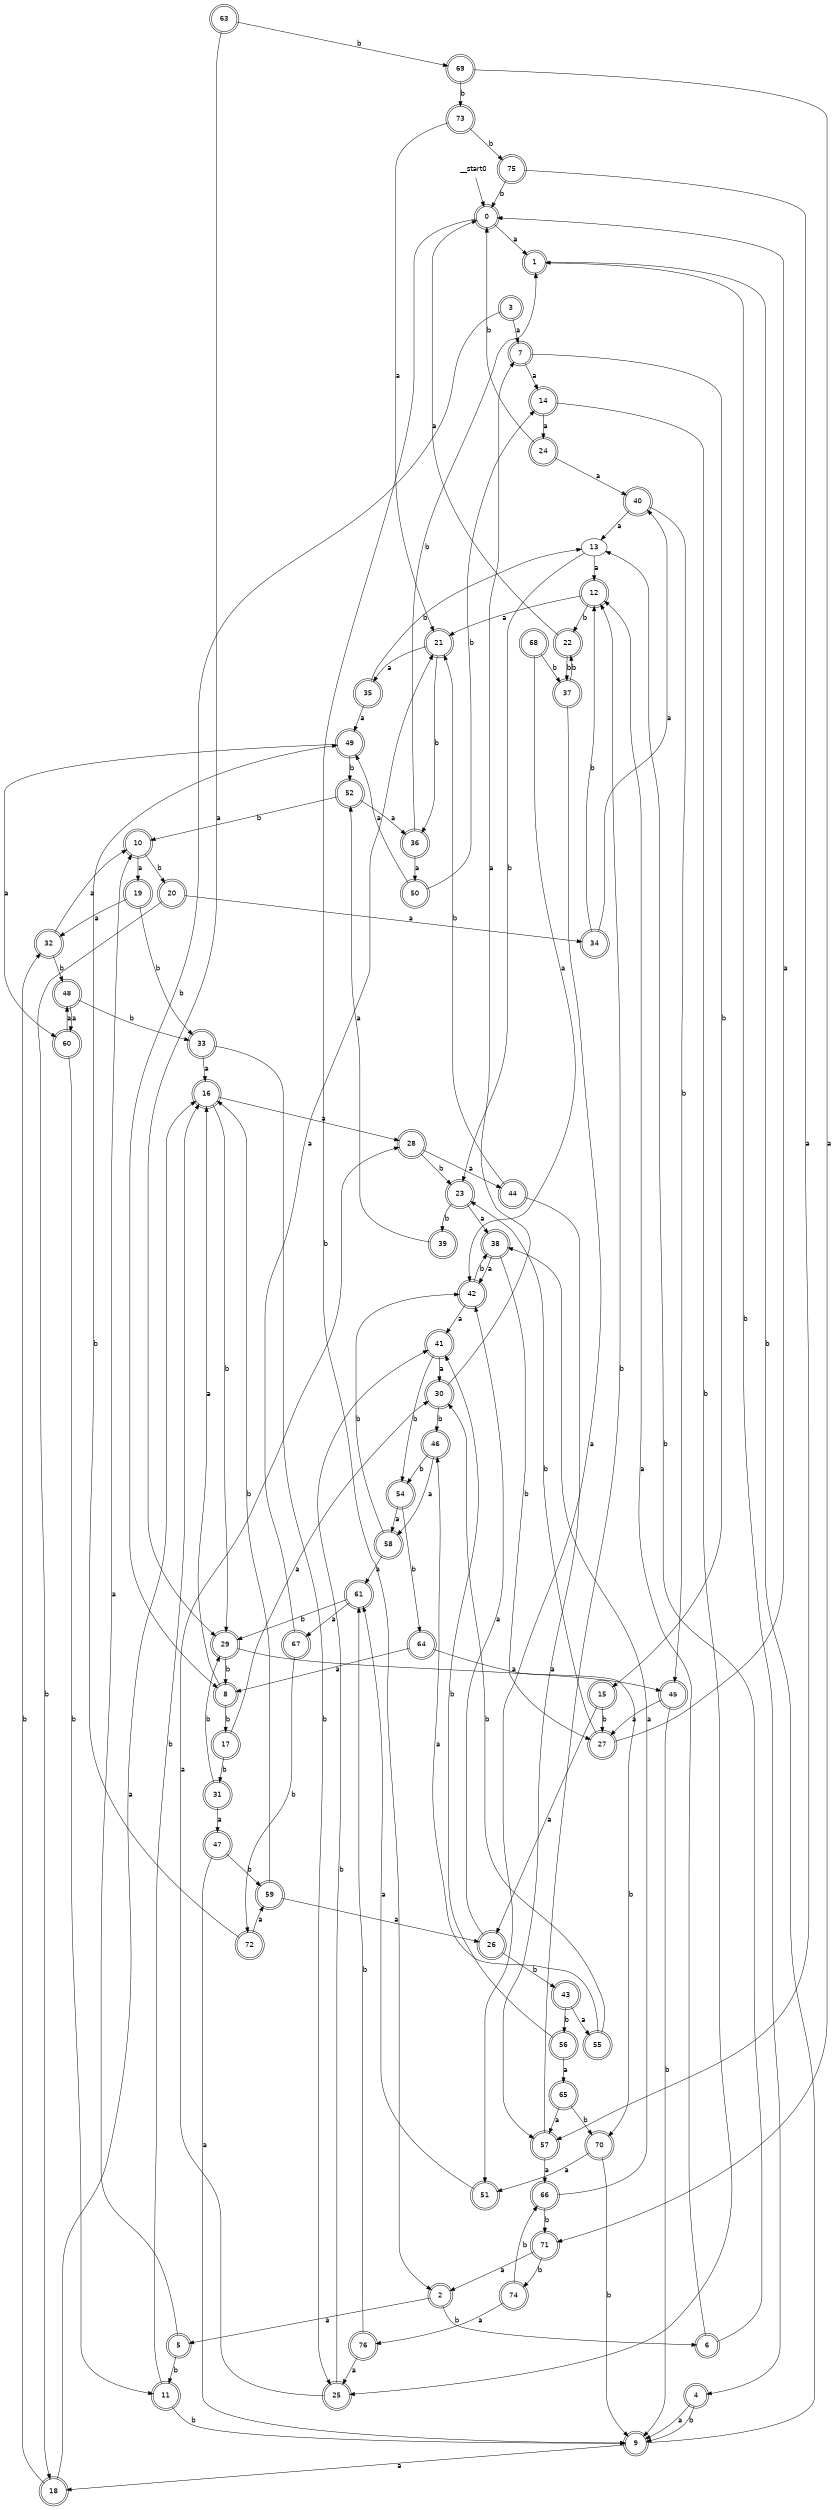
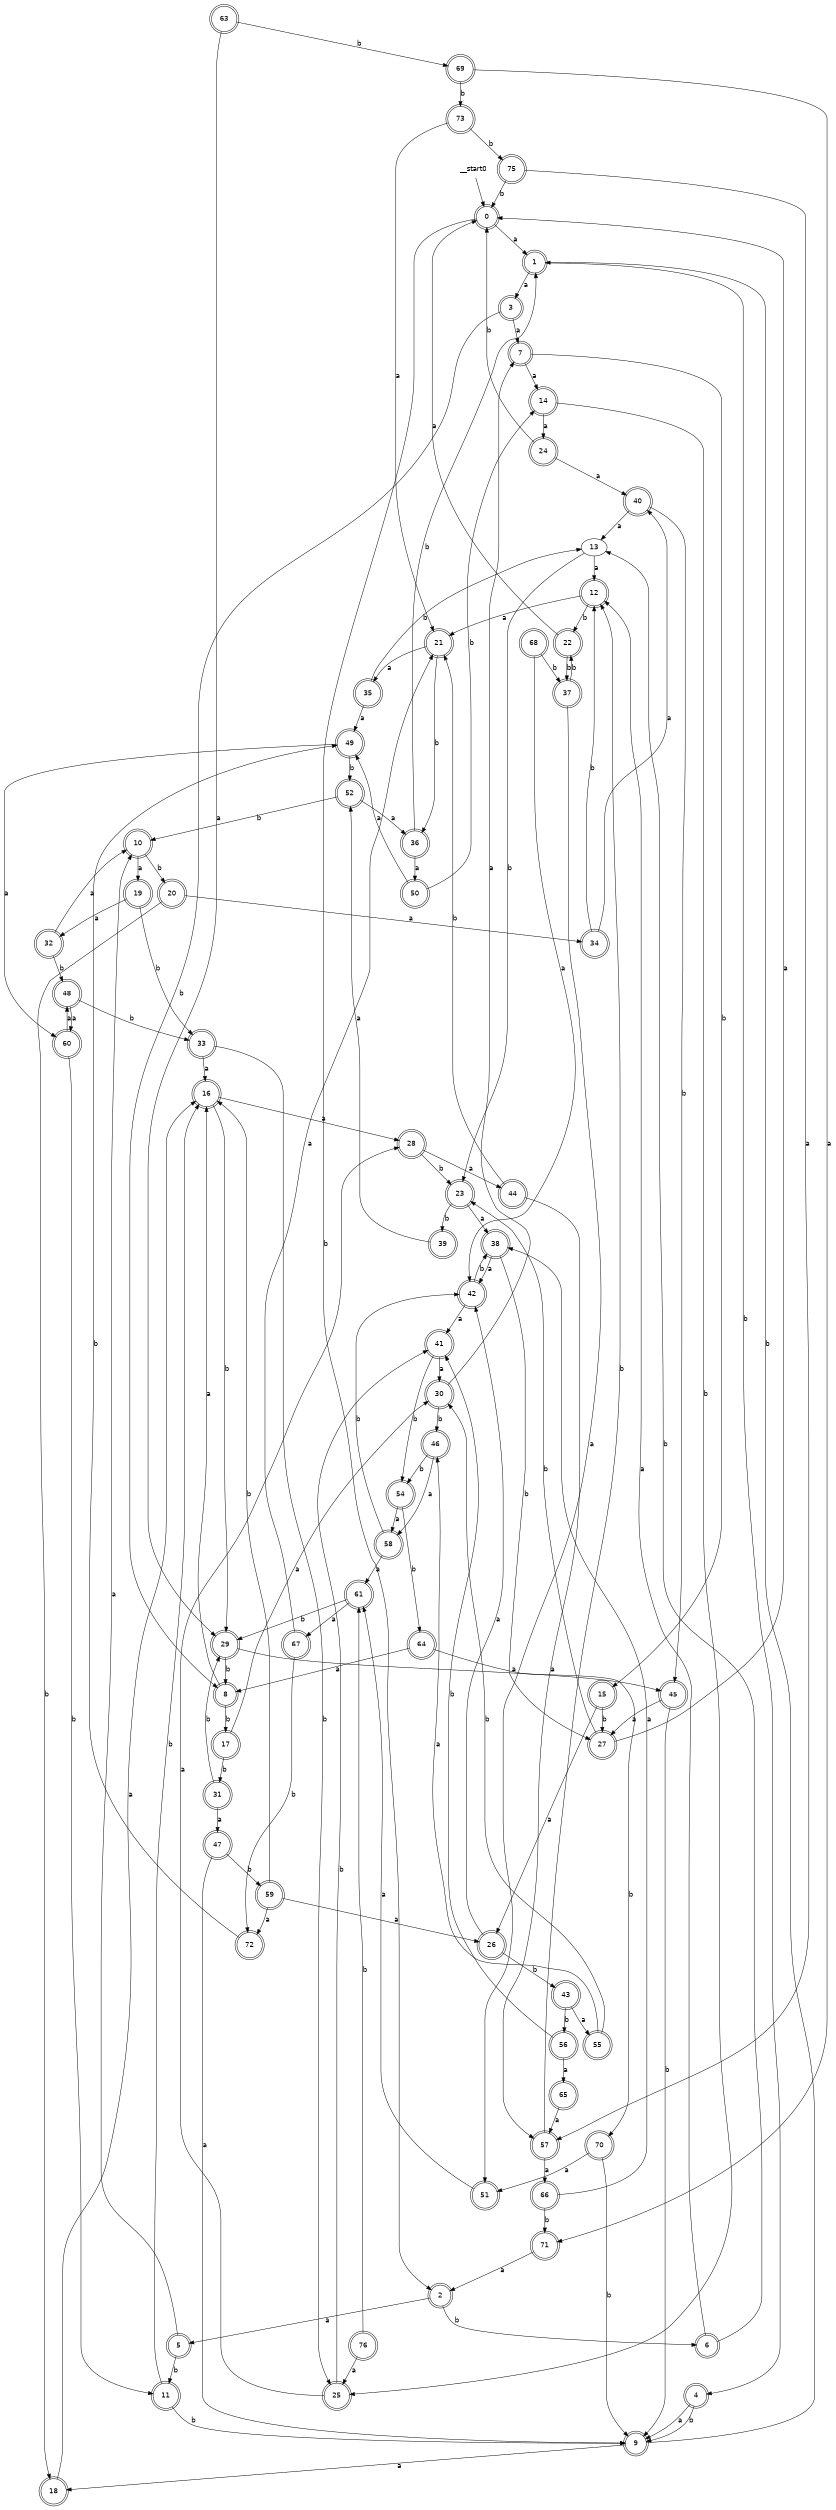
none -> (523, 283)
(23, 1722) -> none
(256, 1921) -> (264, 1919)
(580, 2118) -> none
(514, 2296) -> none
